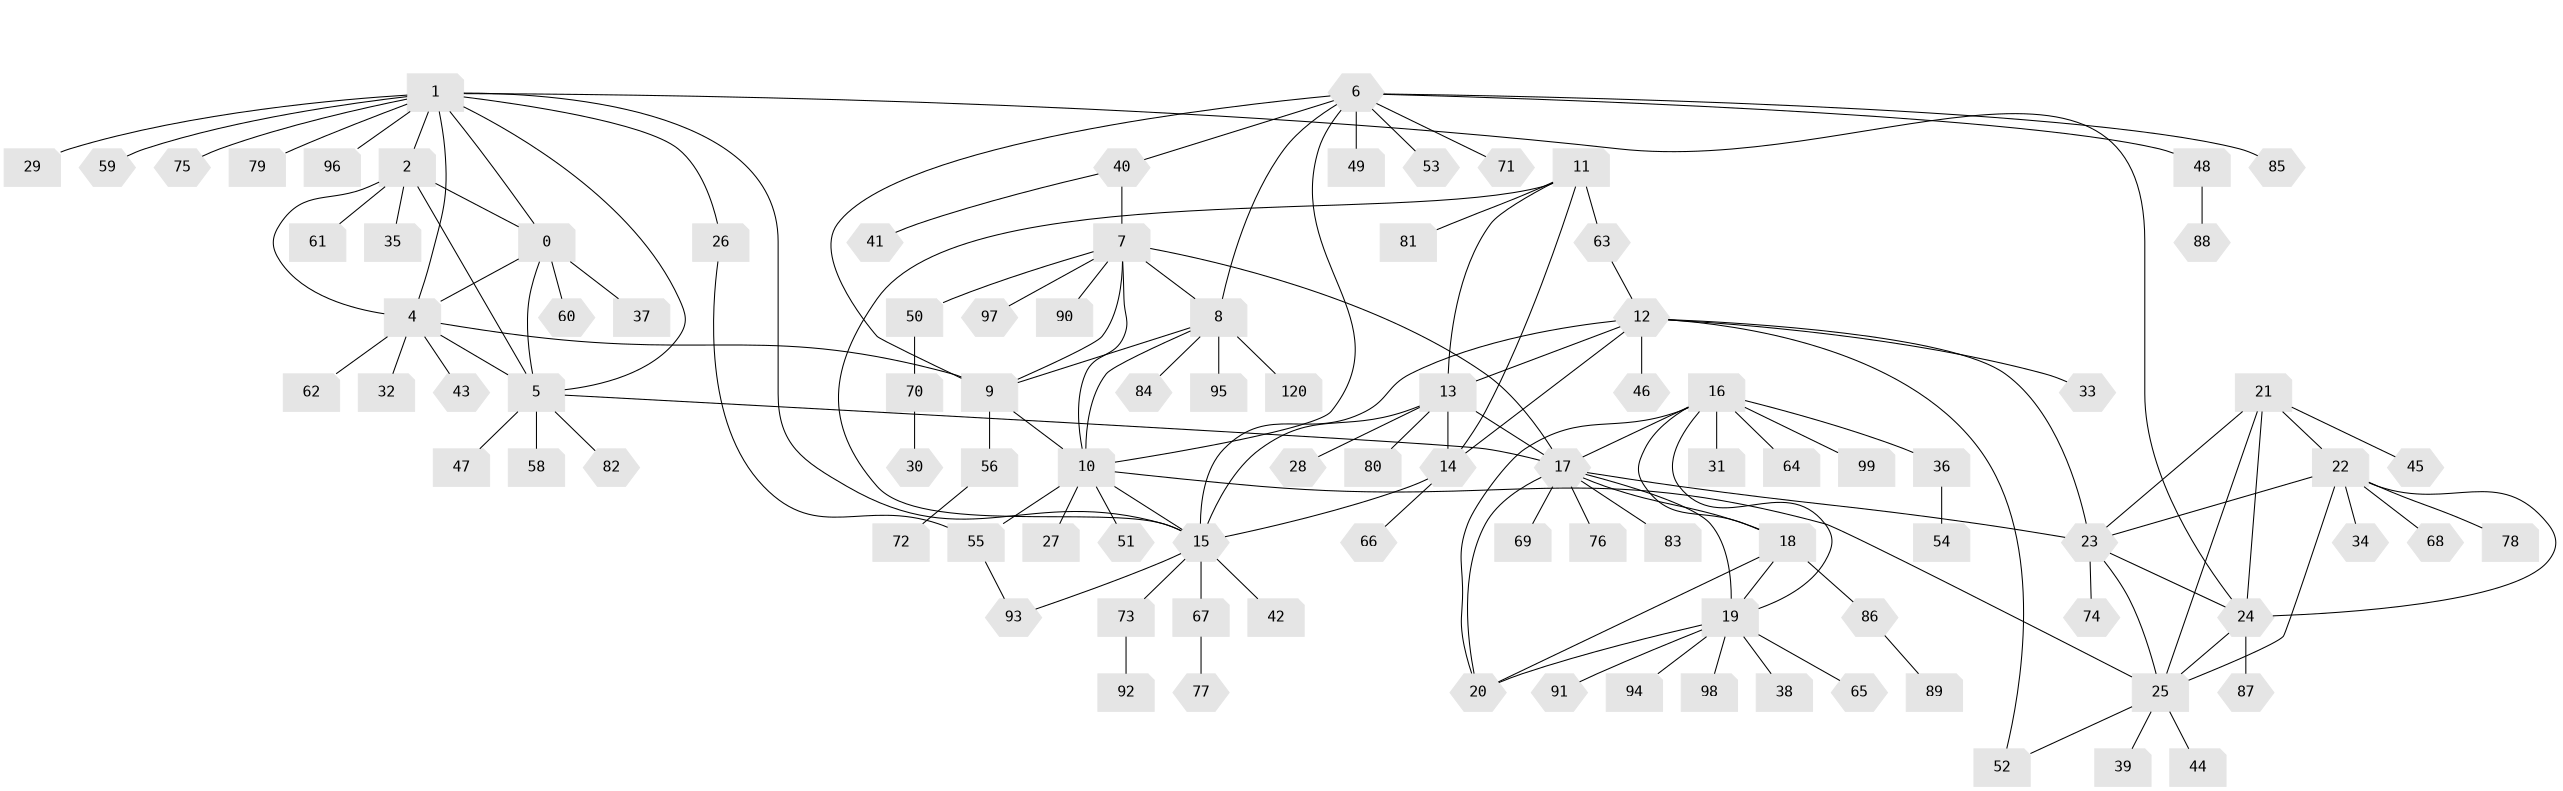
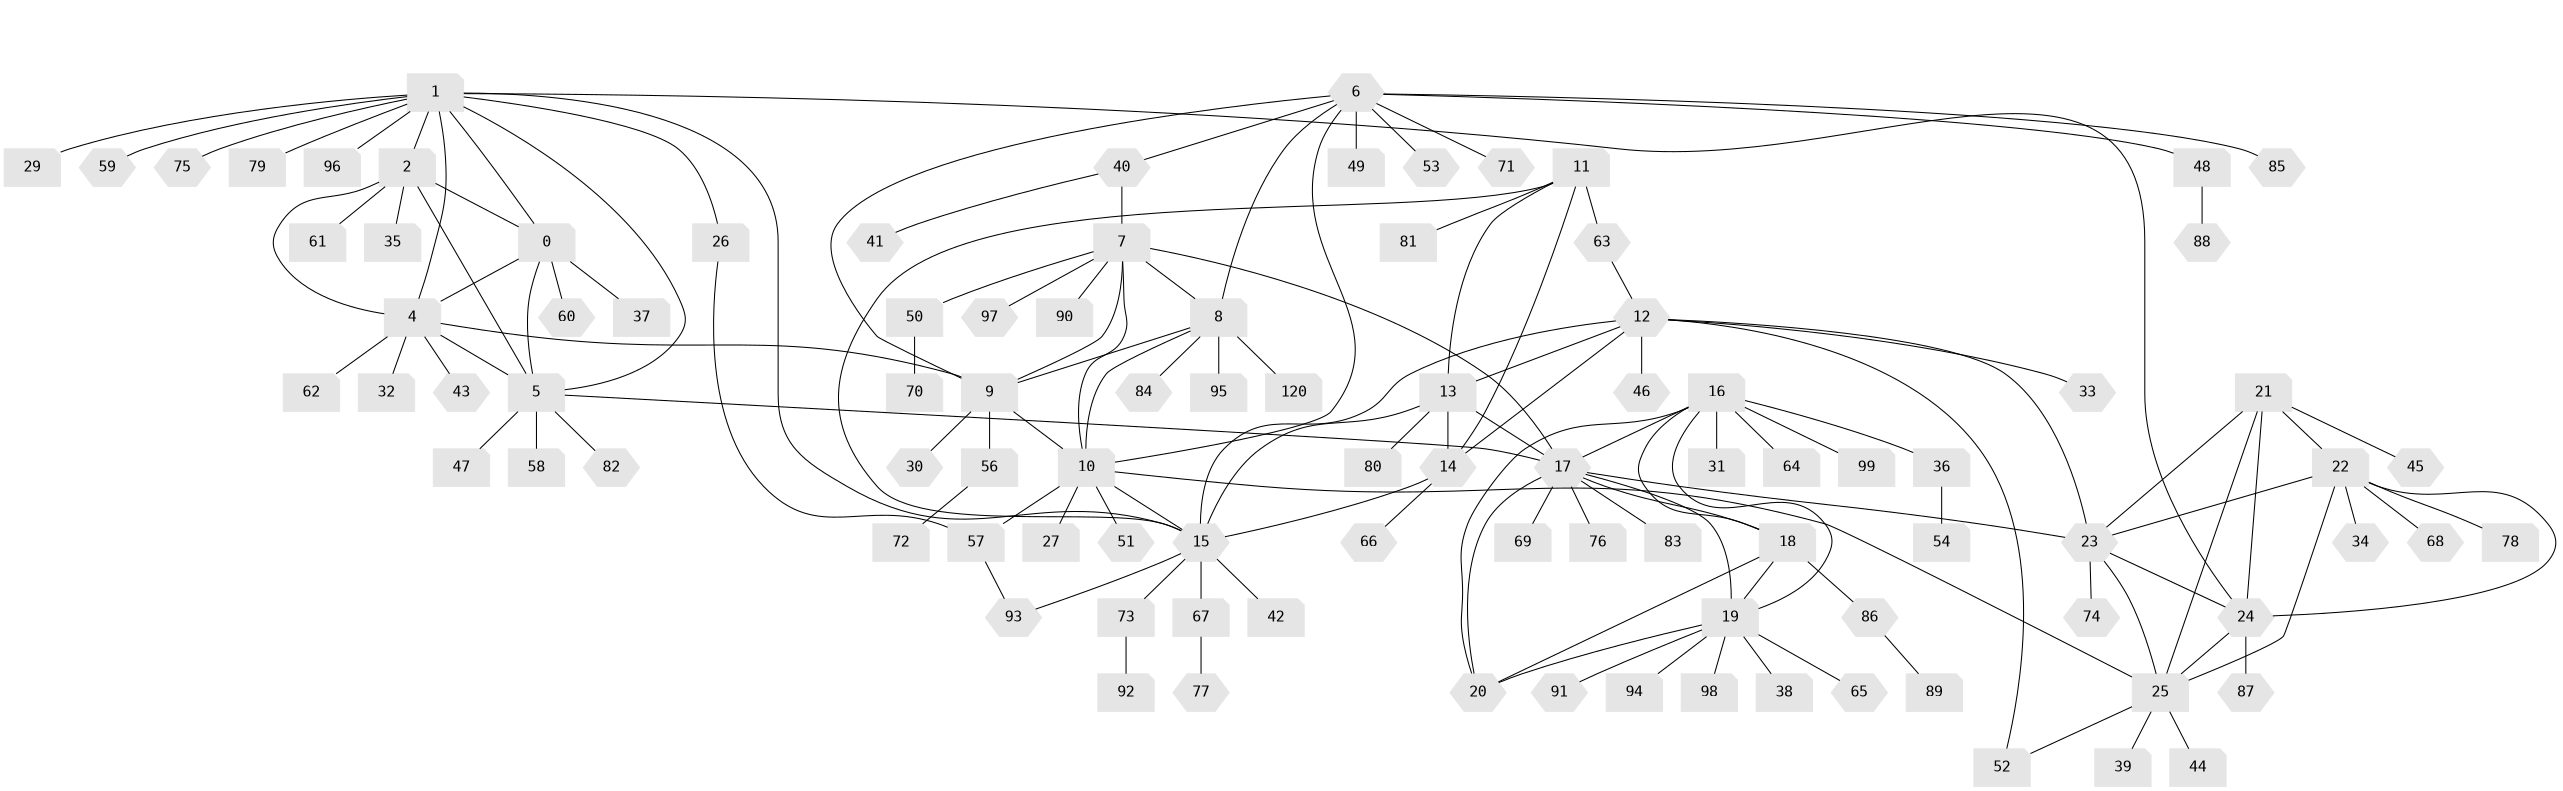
(915, 430) -> (951, 431)
(1298, 468) -> none
(976, 543) -> (976, 543)
